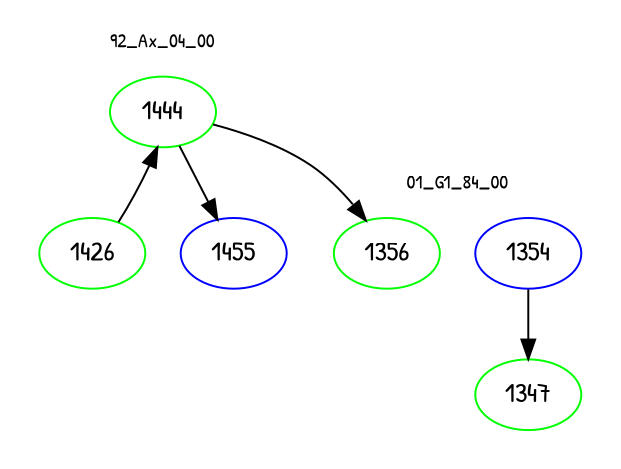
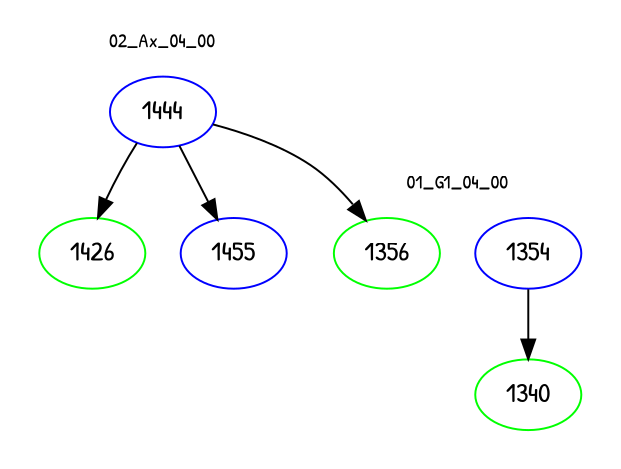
(163, 42) -> (163, 42)
(163, 112) -> (163, 112)
(458, 184) -> (458, 184)
(135, 194) -> (121, 171)
(528, 395) -> (528, 395)
